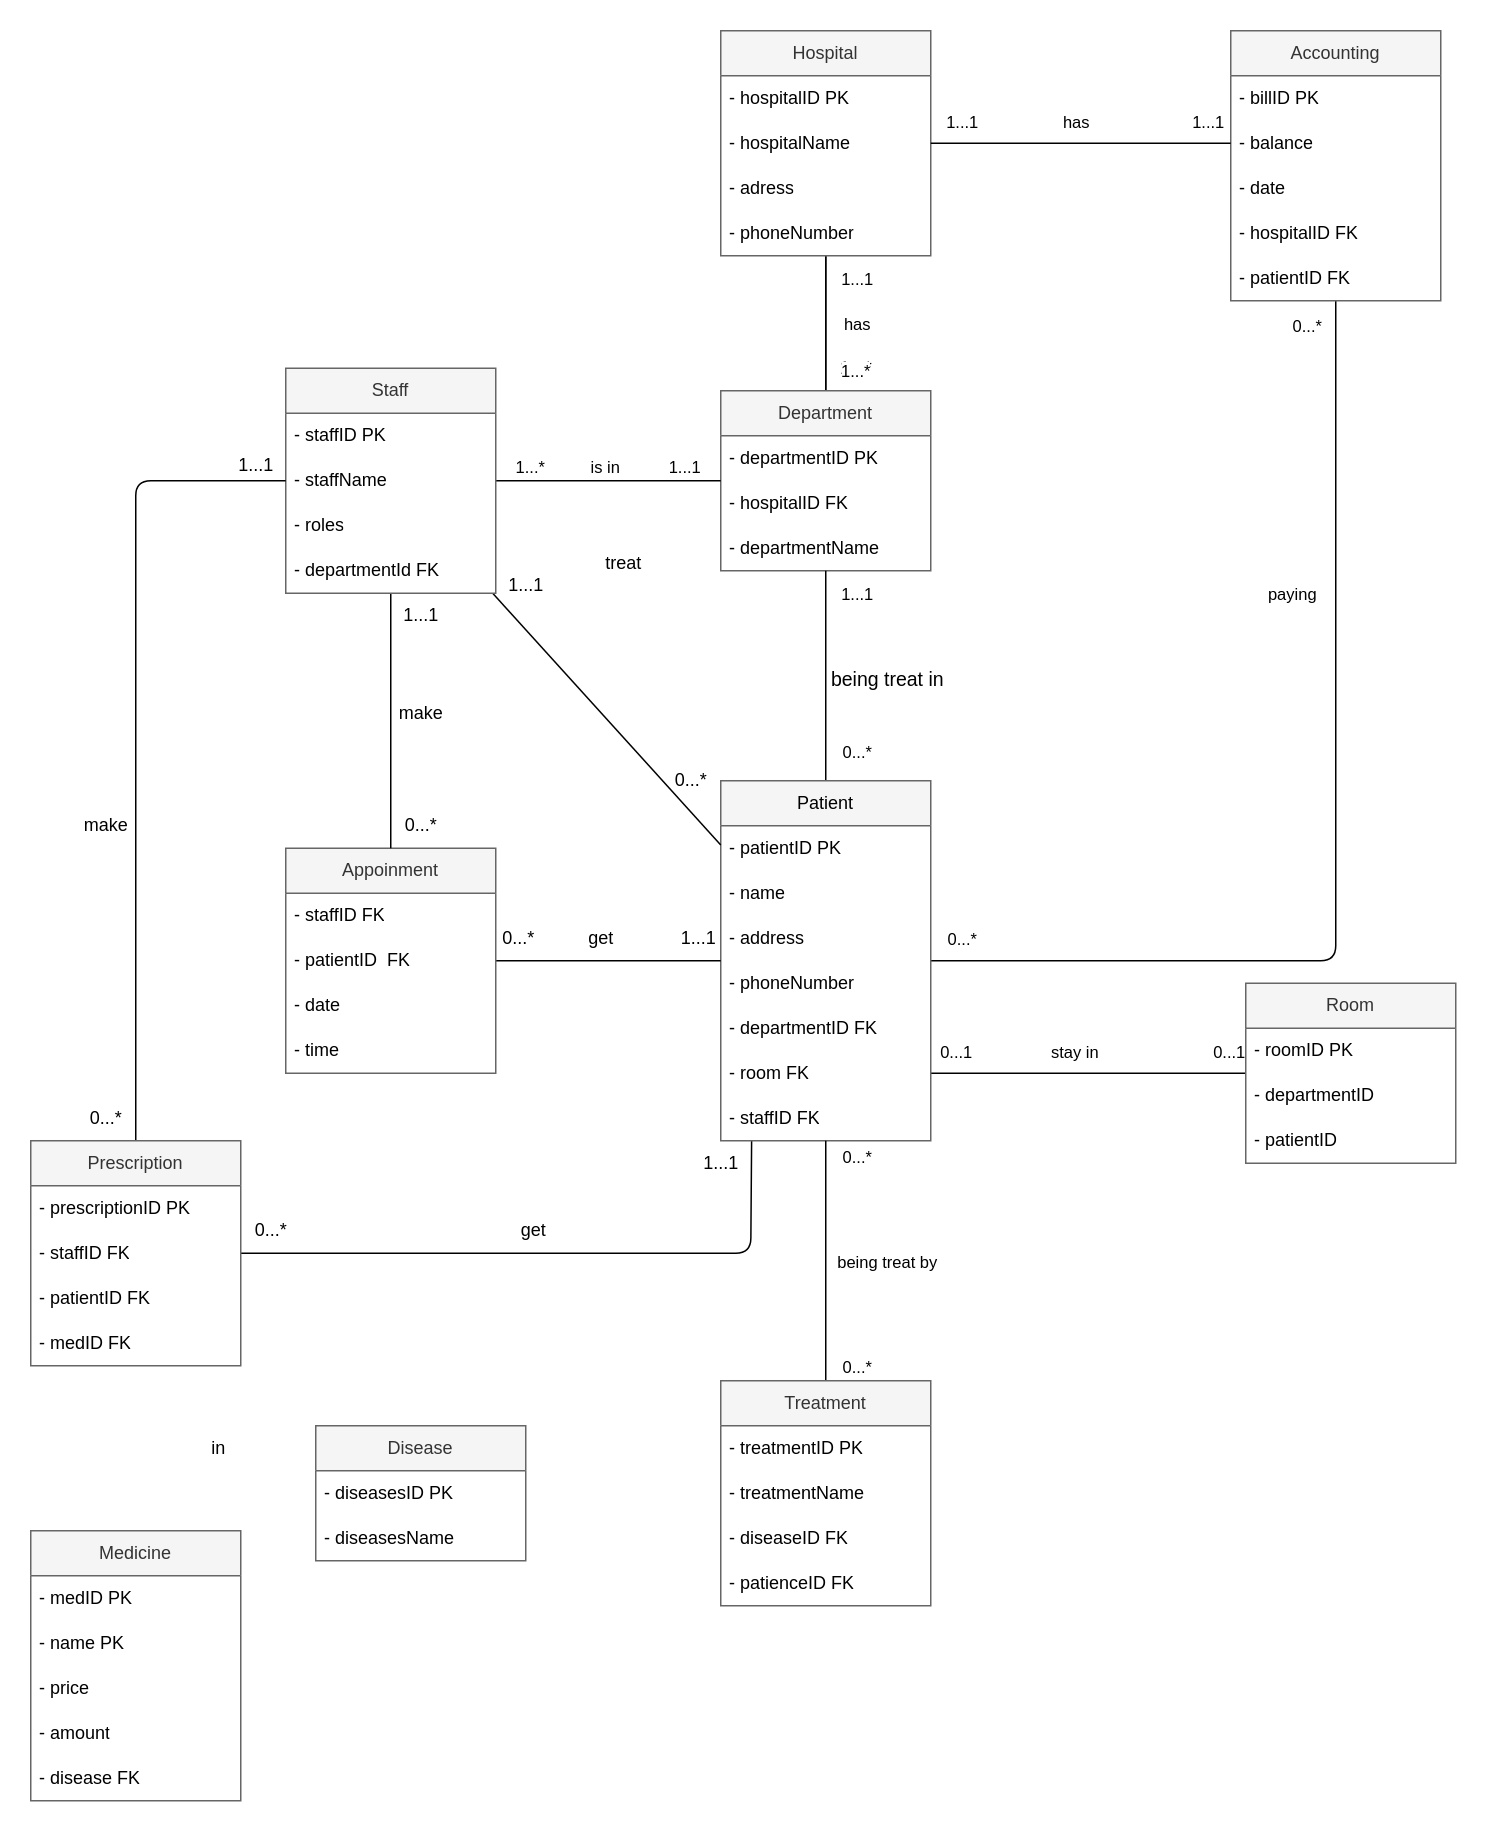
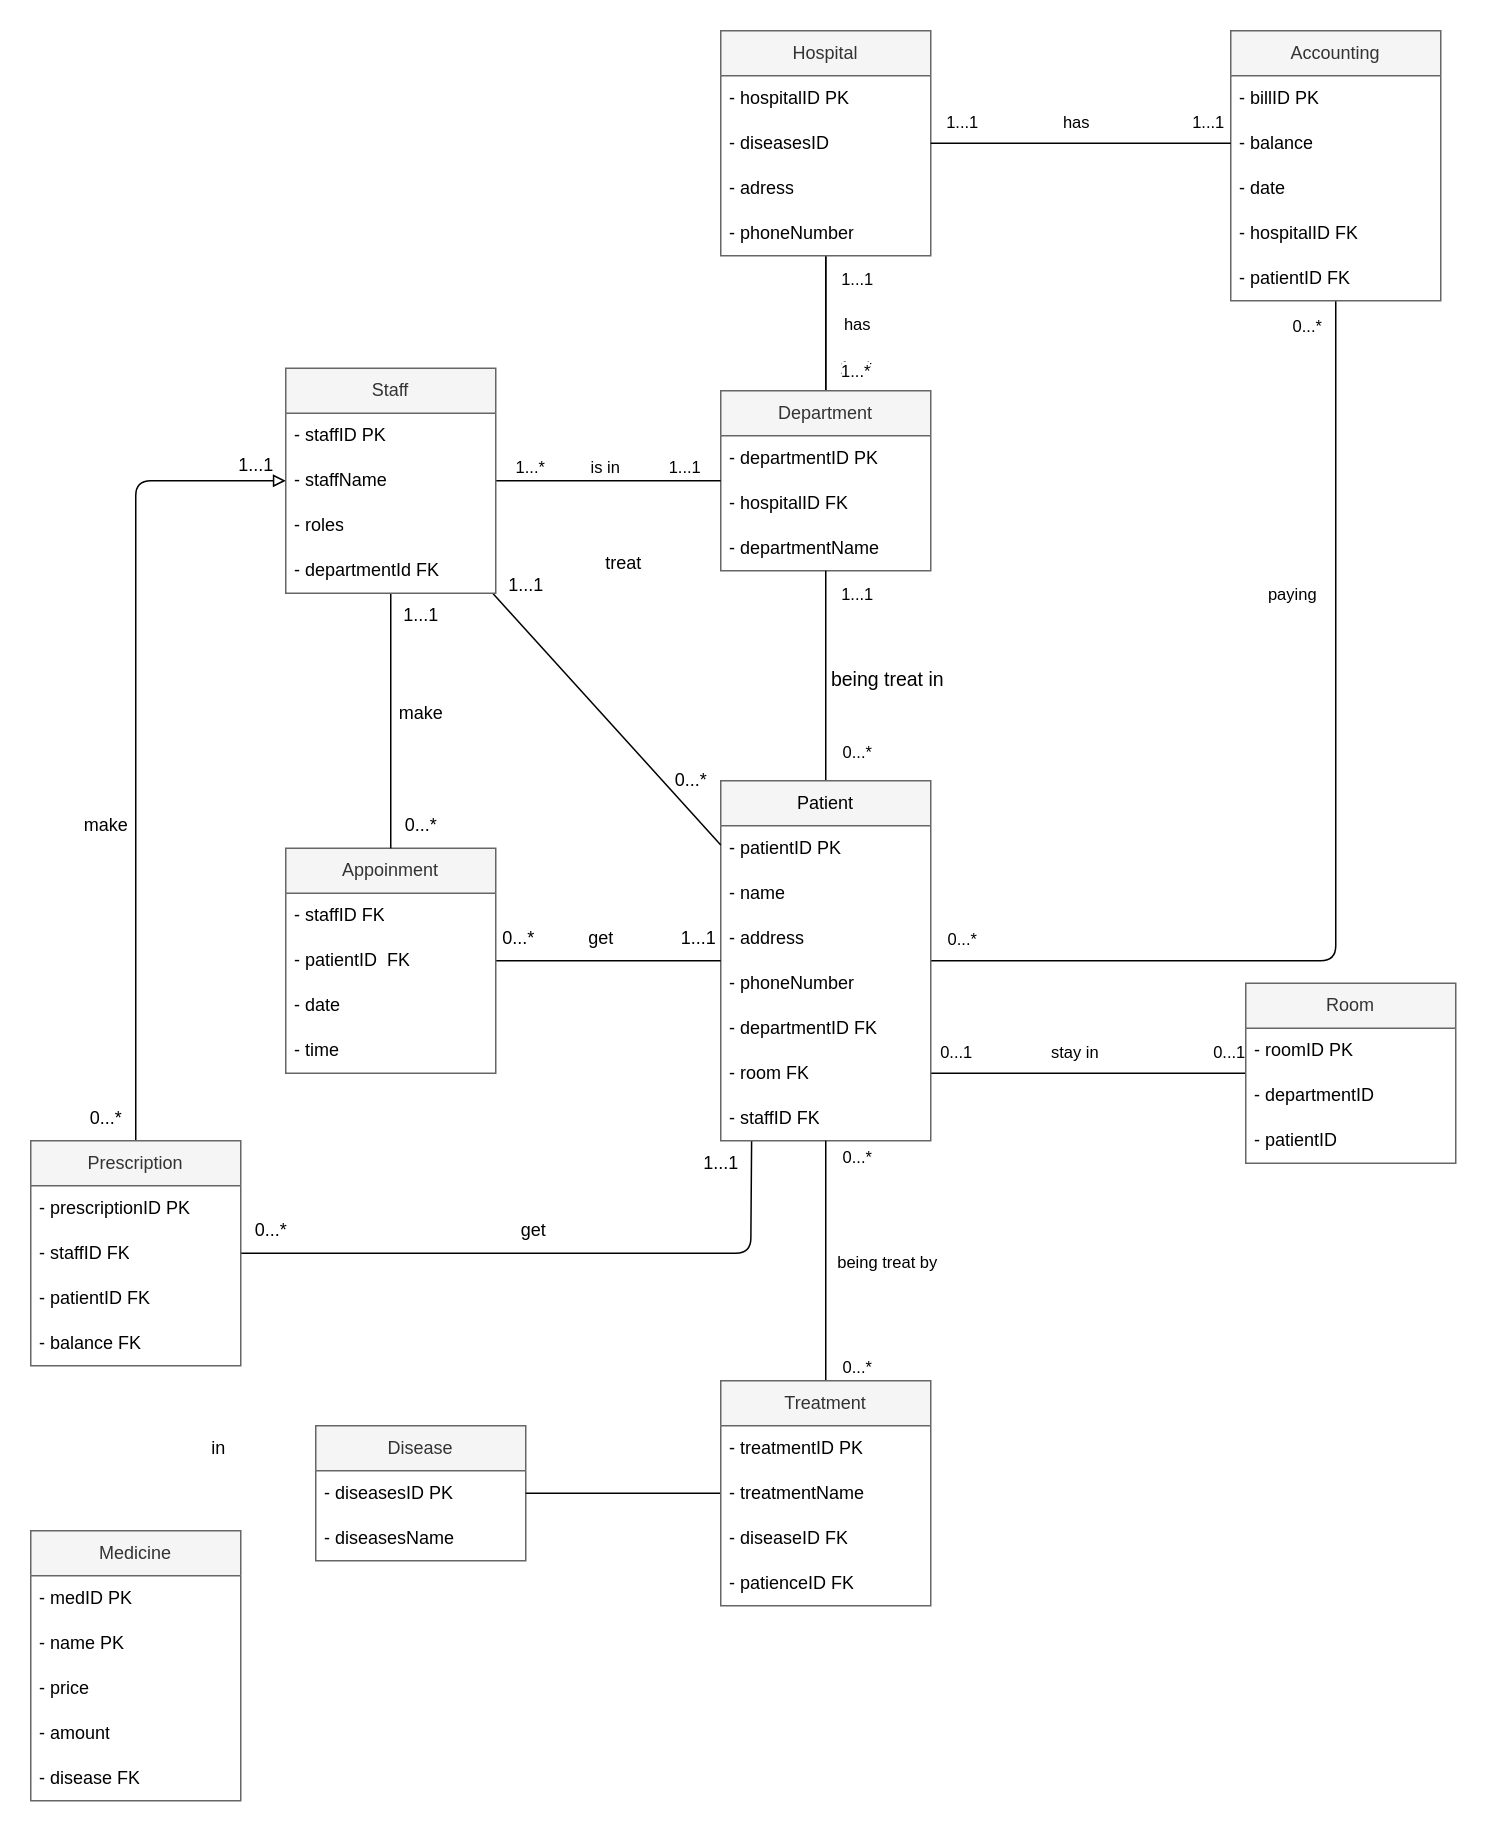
(793, 143) -> (786, 143)
(277, 481) -> (272, 481)
(85, 1343) -> (93, 1343)
none -> (624, 1493)
